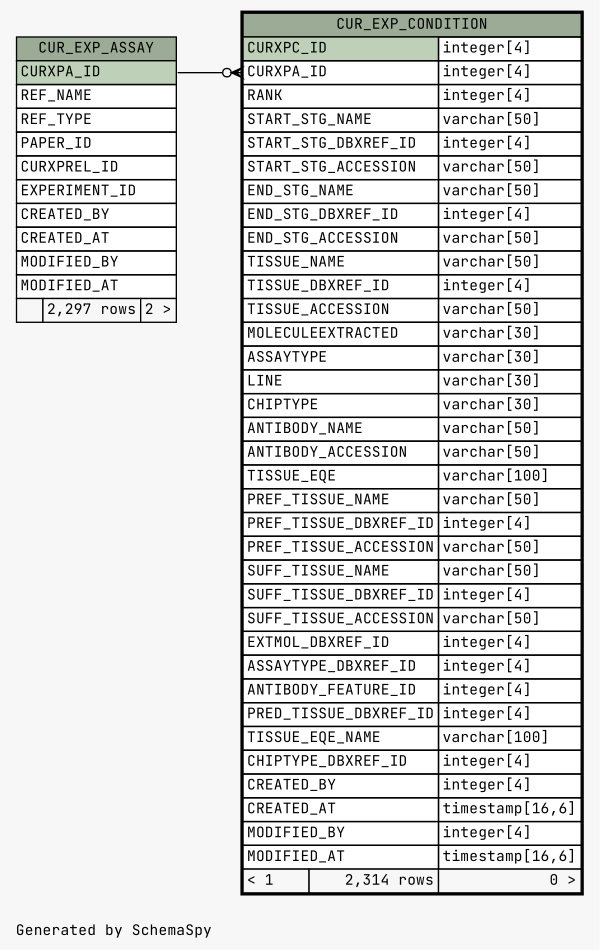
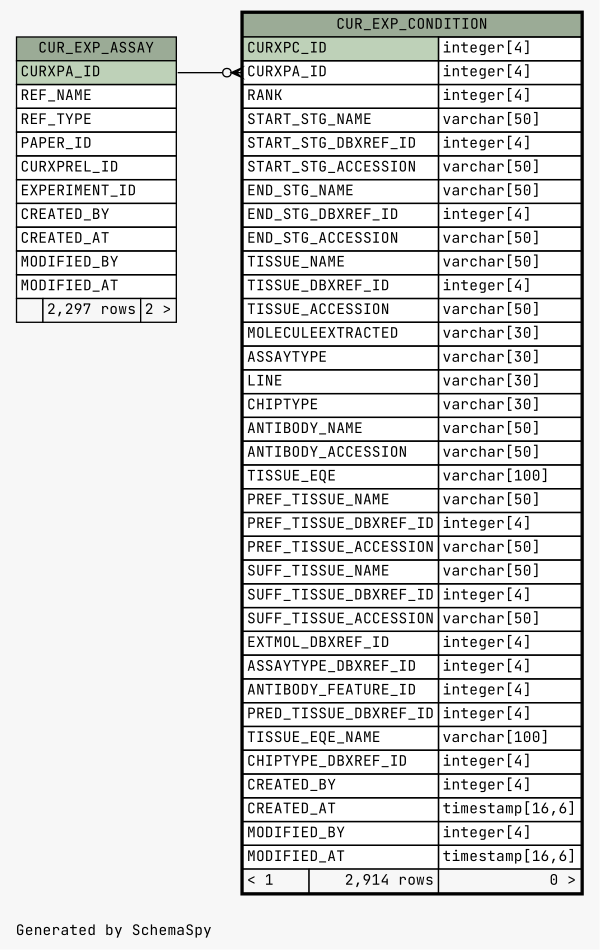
(390, 880) -> (390, 880)
